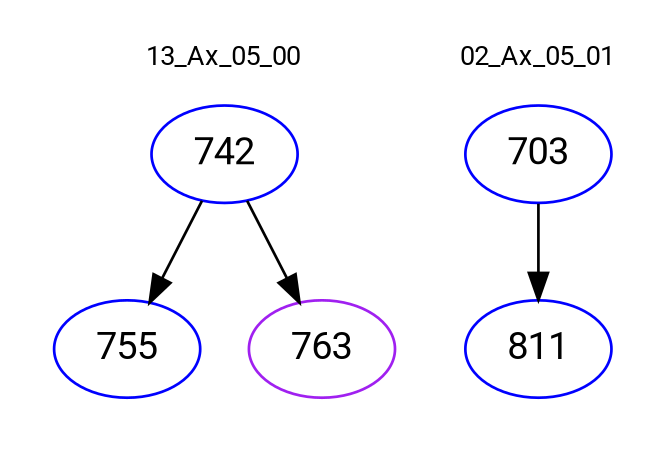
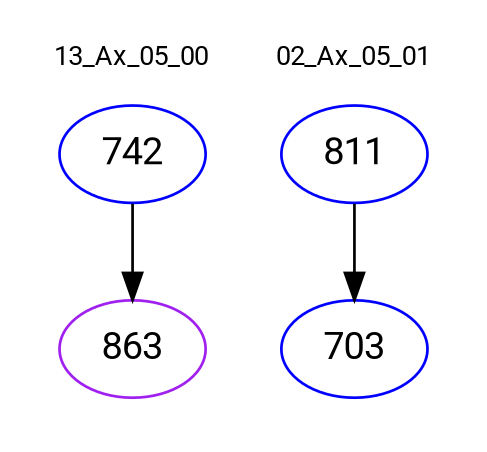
(538, 238) -> (354, 238)
(127, 349) -> none
(322, 349) -> (133, 349)
